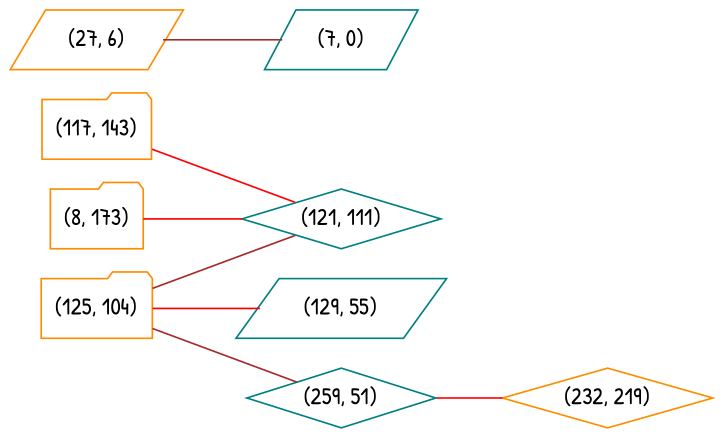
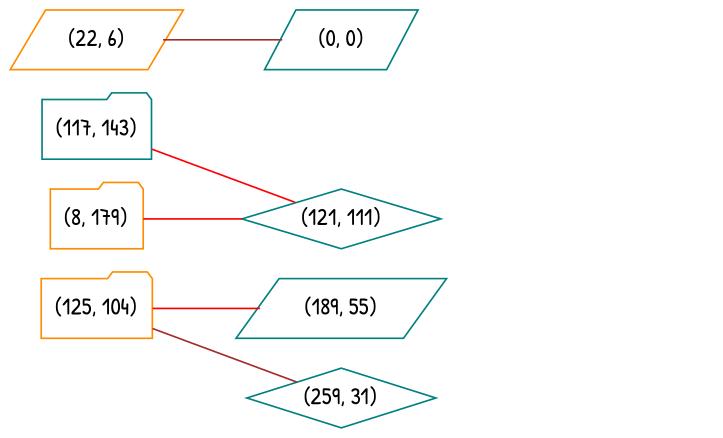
(97, 40) -> (97, 40)
(341, 40) -> (341, 40)
(97, 129) -> (97, 129)
(97, 219) -> (97, 219)
(224, 262) -> none
(341, 308) -> (341, 308)
(341, 398) -> (341, 398)
(608, 398) -> none
